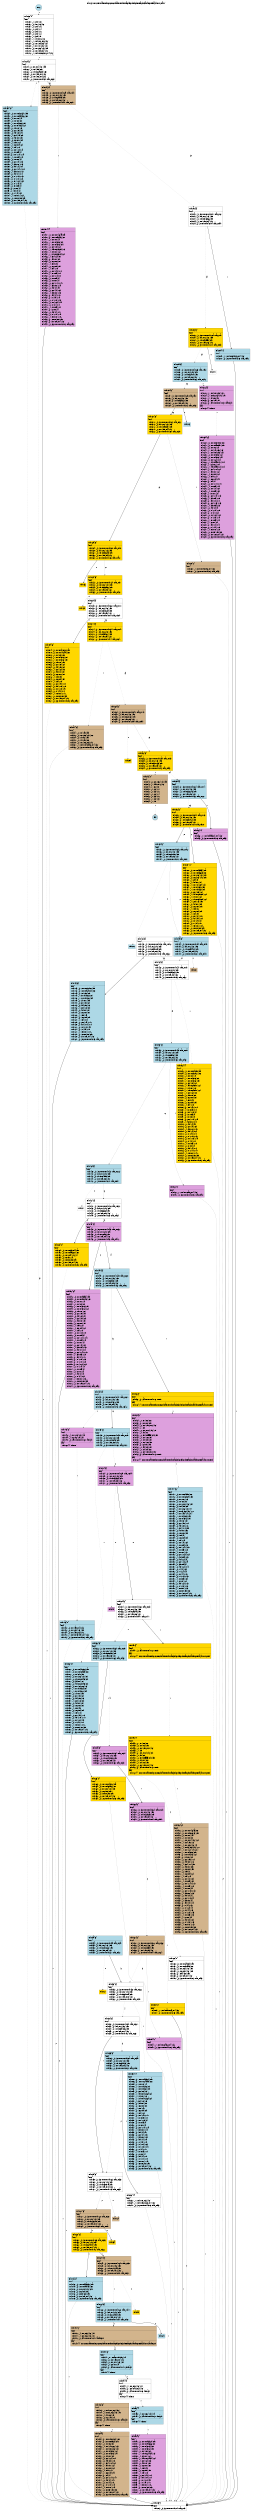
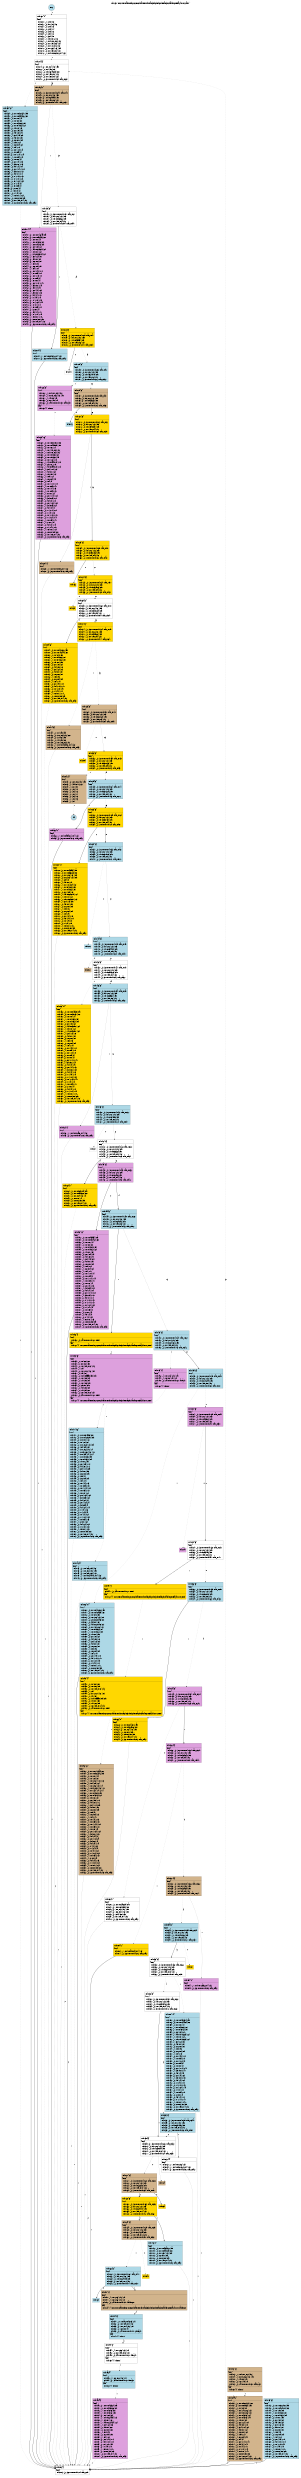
(155, 947) -> none
(136, 1968) -> (182, 1909)
